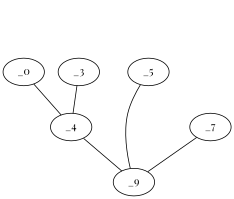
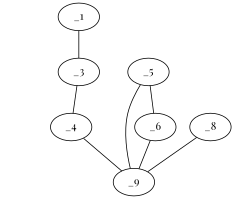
none -> (79, 17)
(24, 72) -> none
none -> (155, 127)
(210, 127) -> (210, 127)
